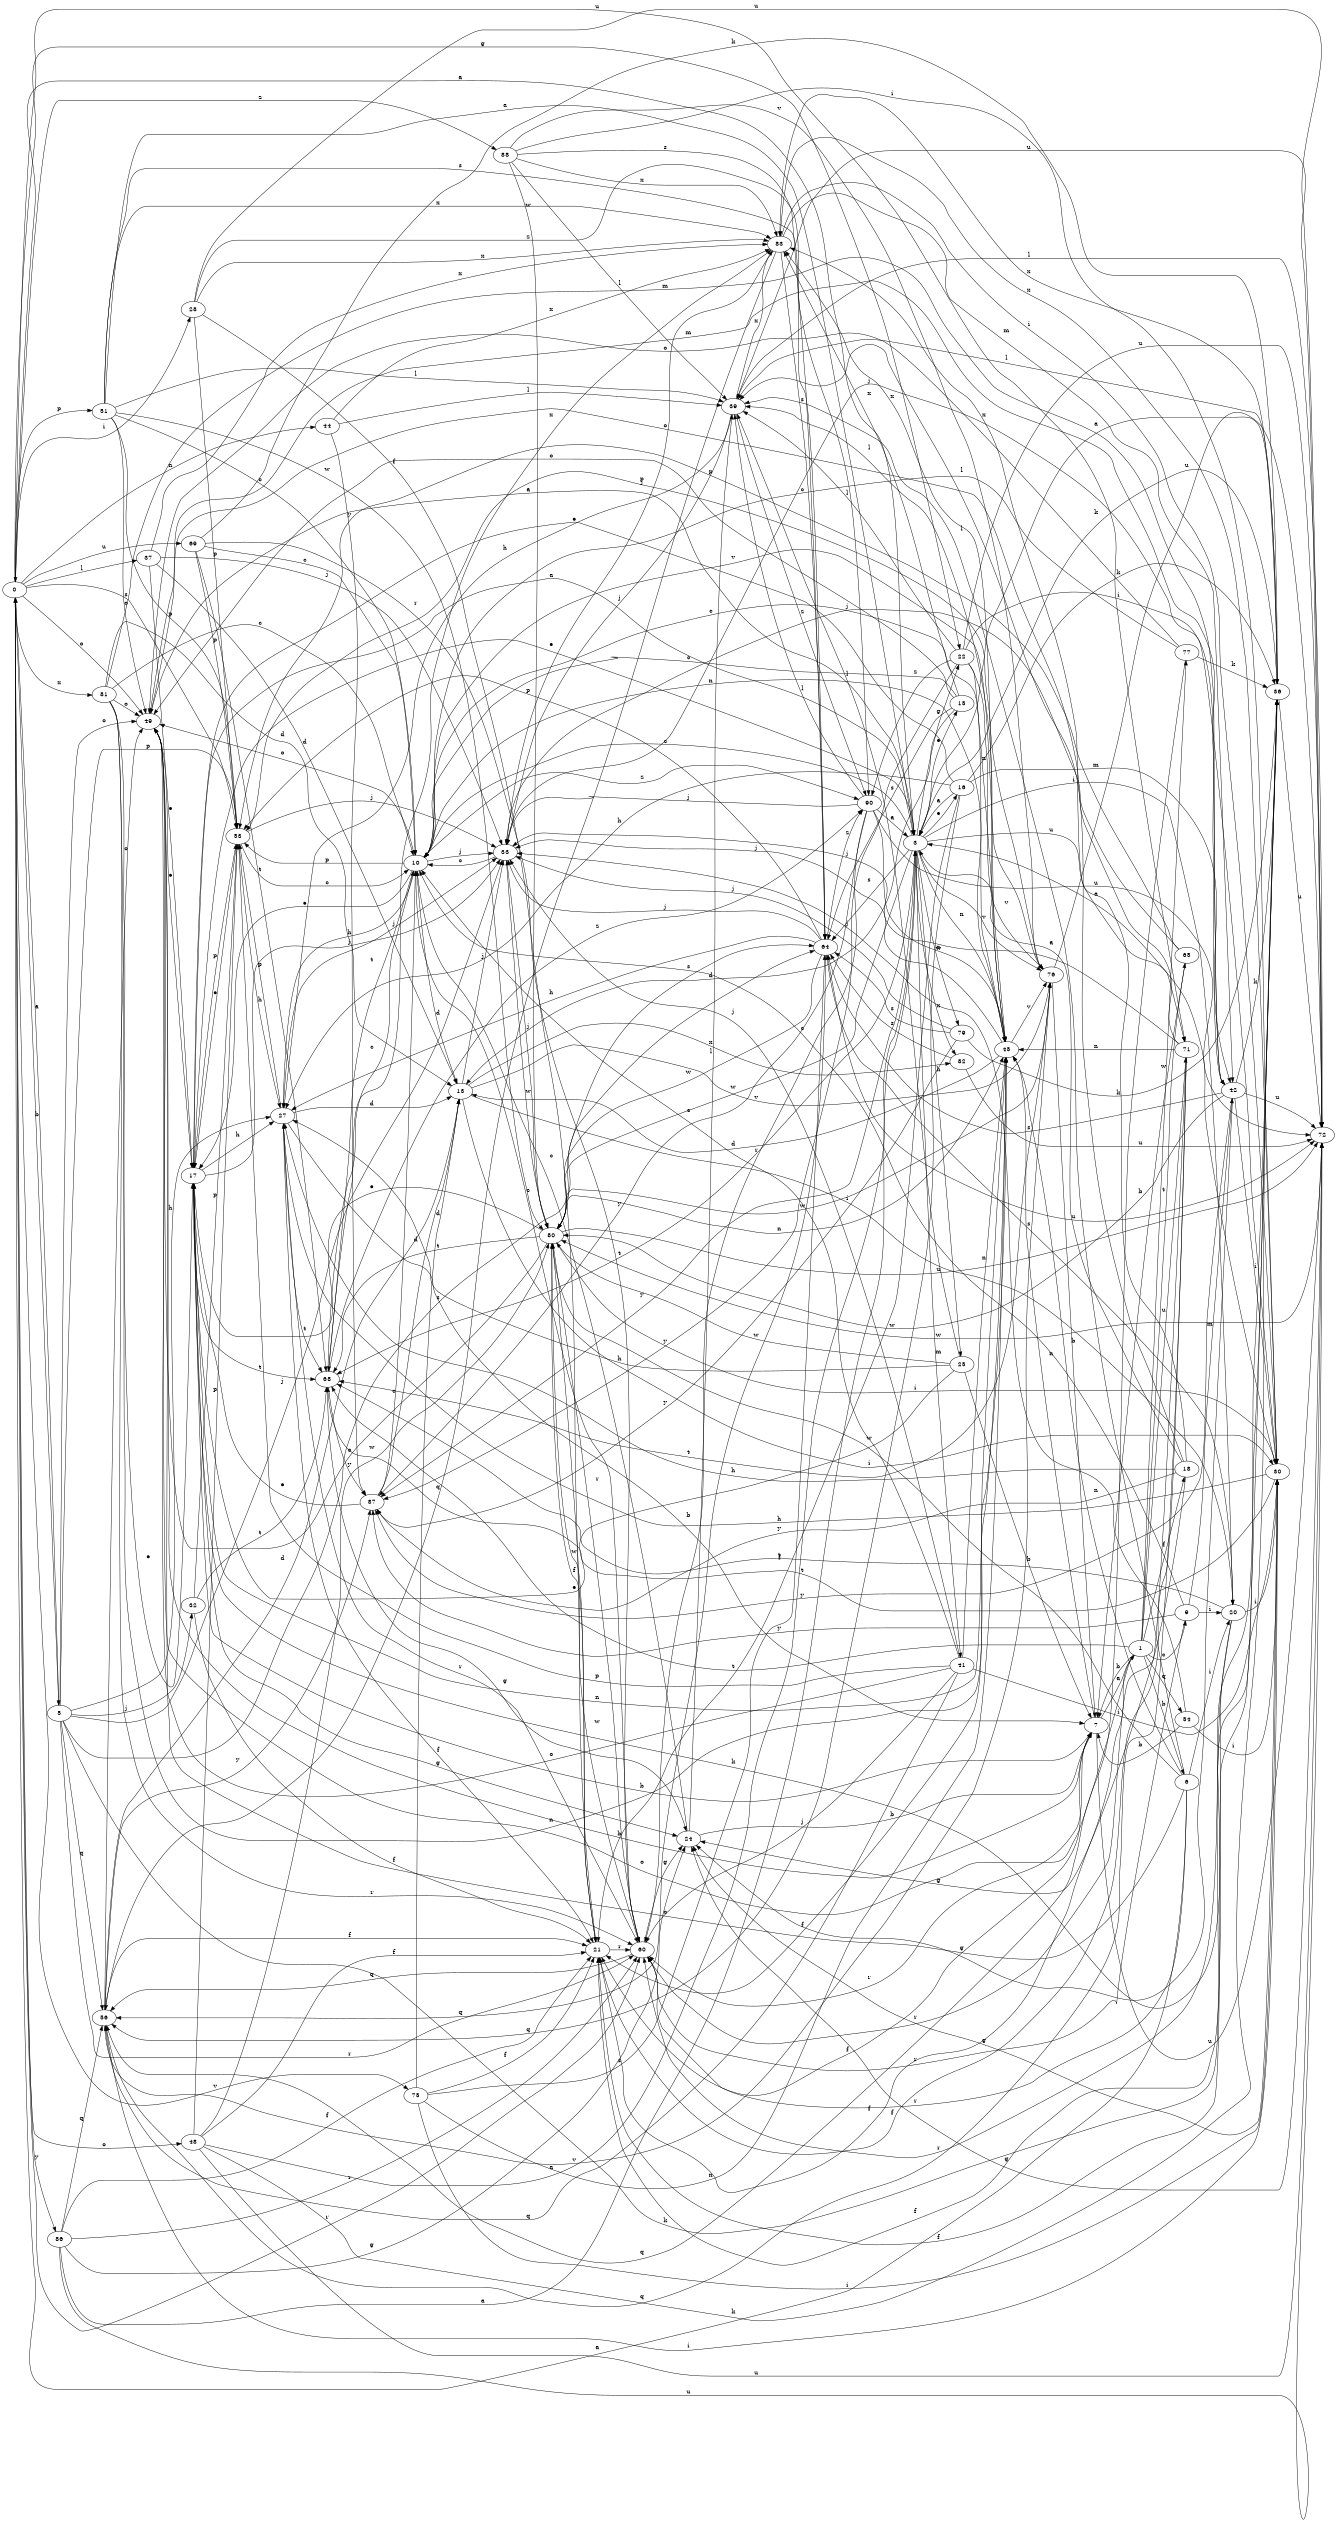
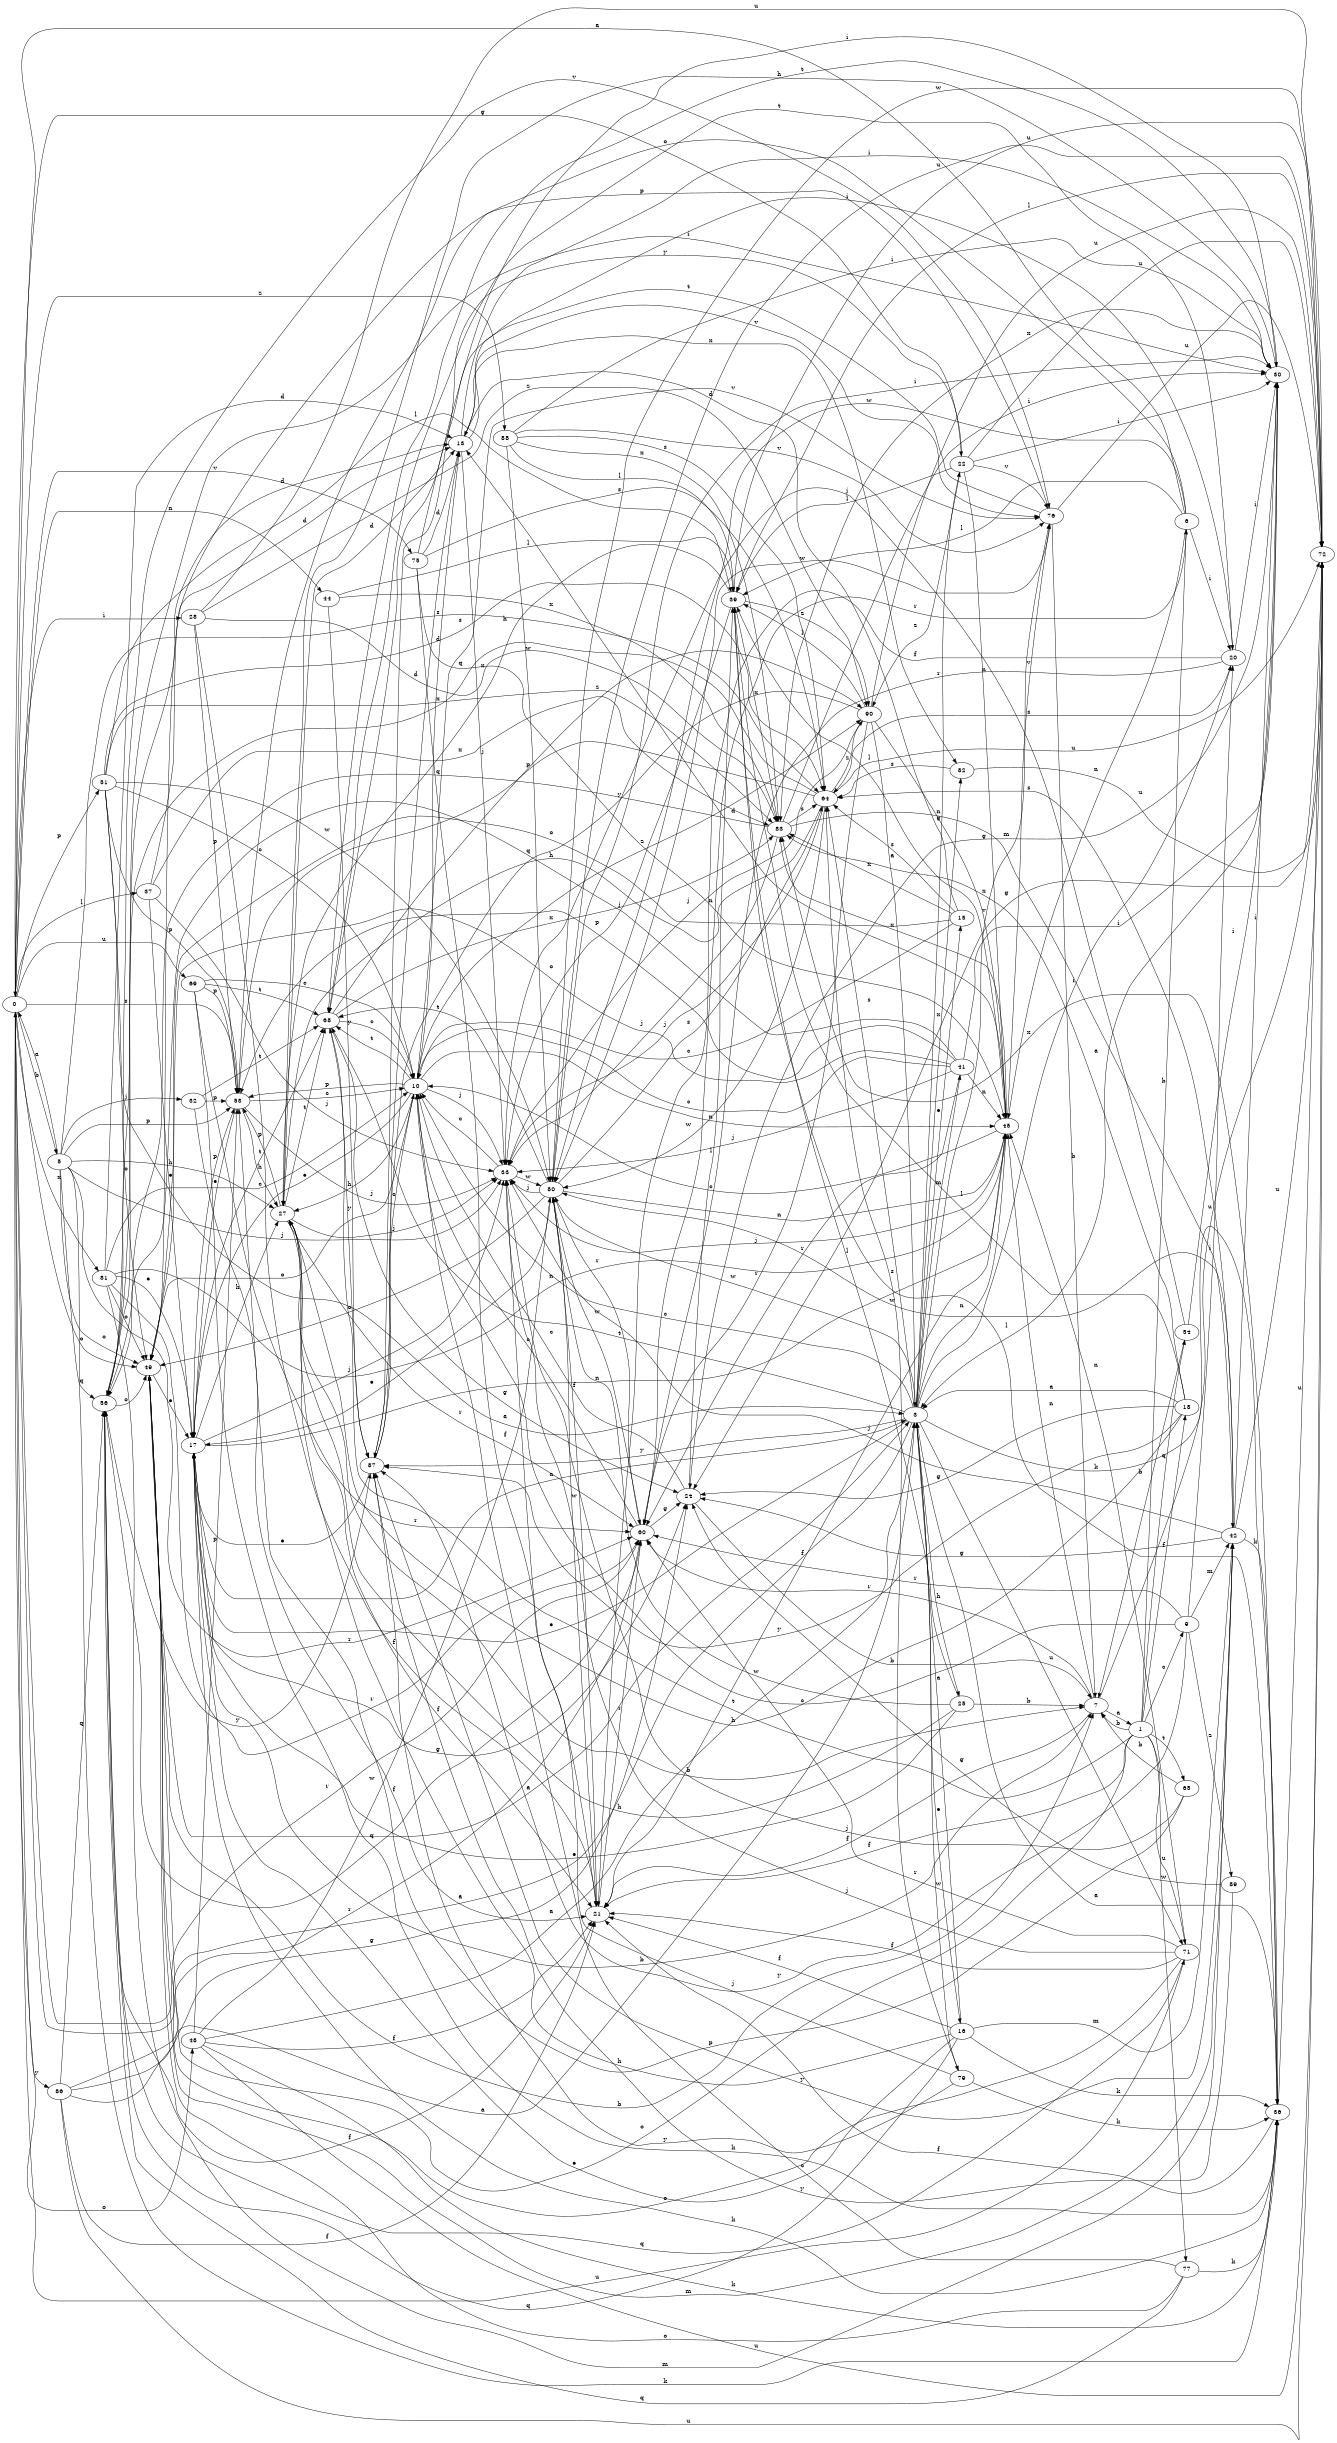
(803, 1822) -> (803, 1248)
none -> (1233, 1885)
